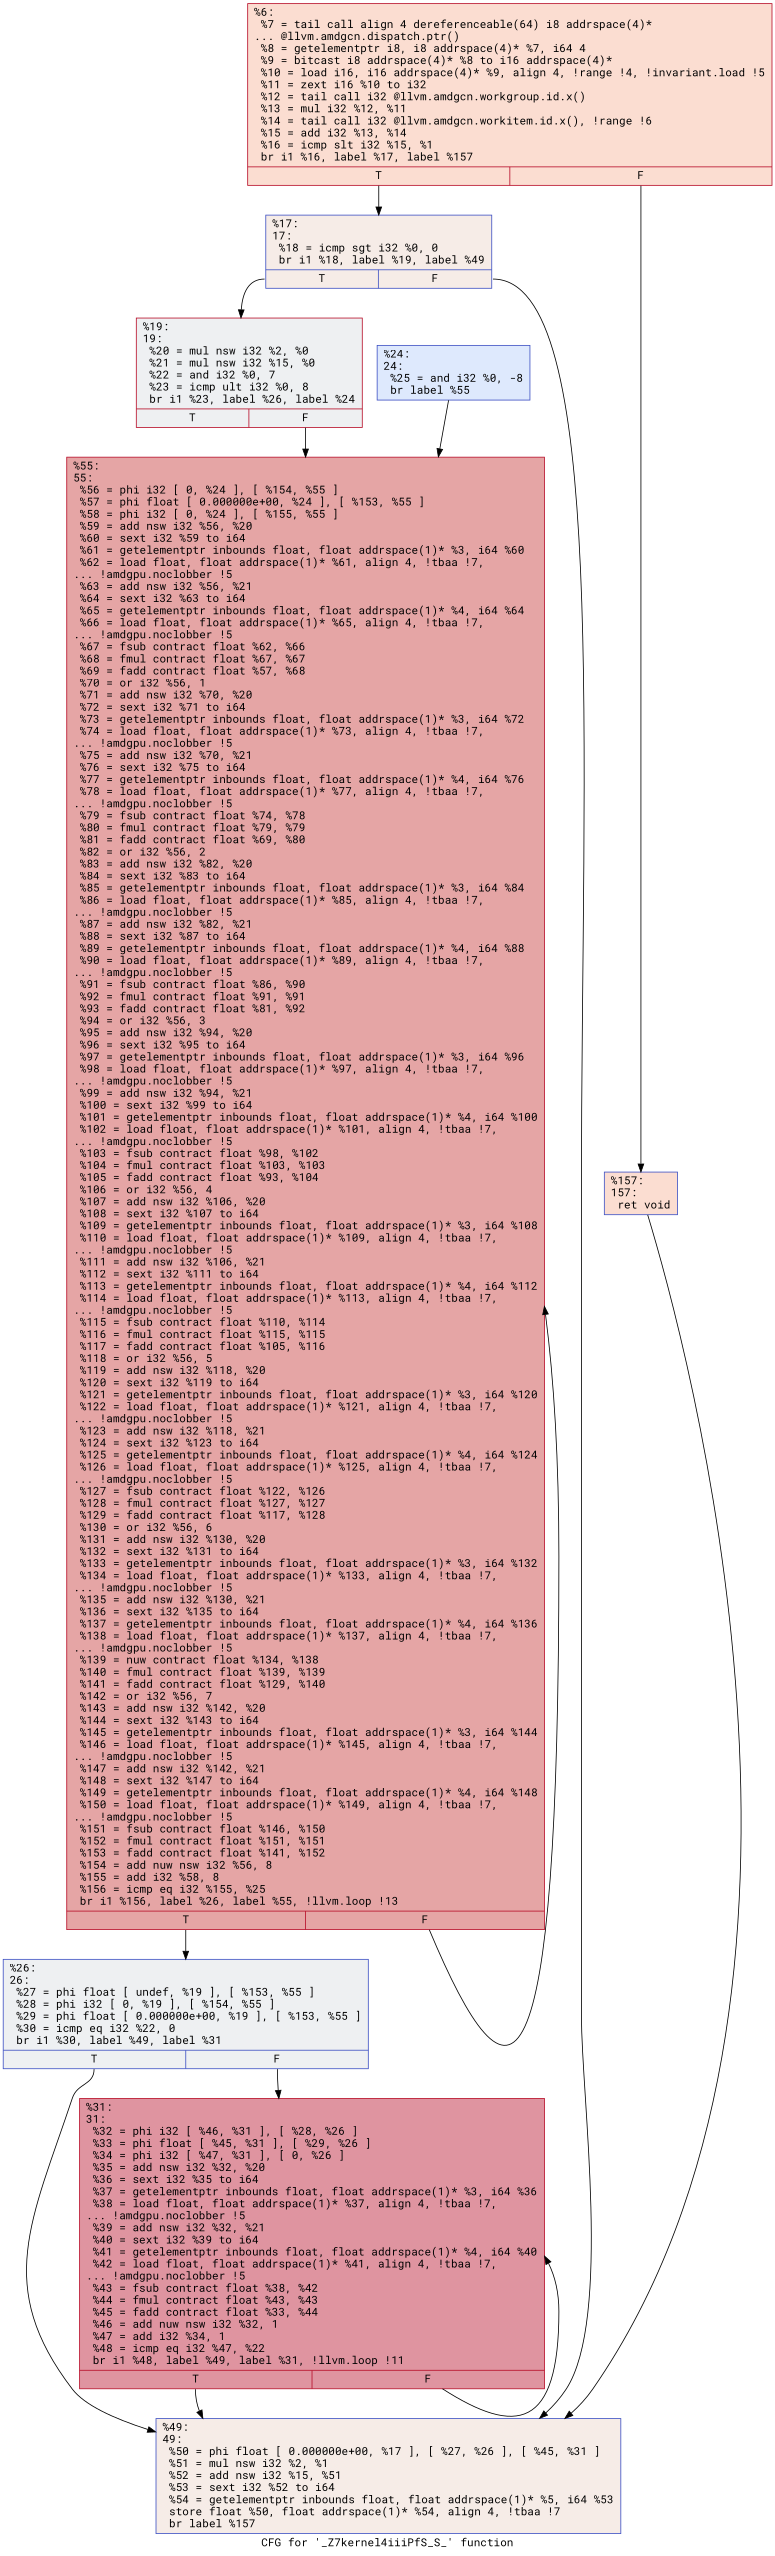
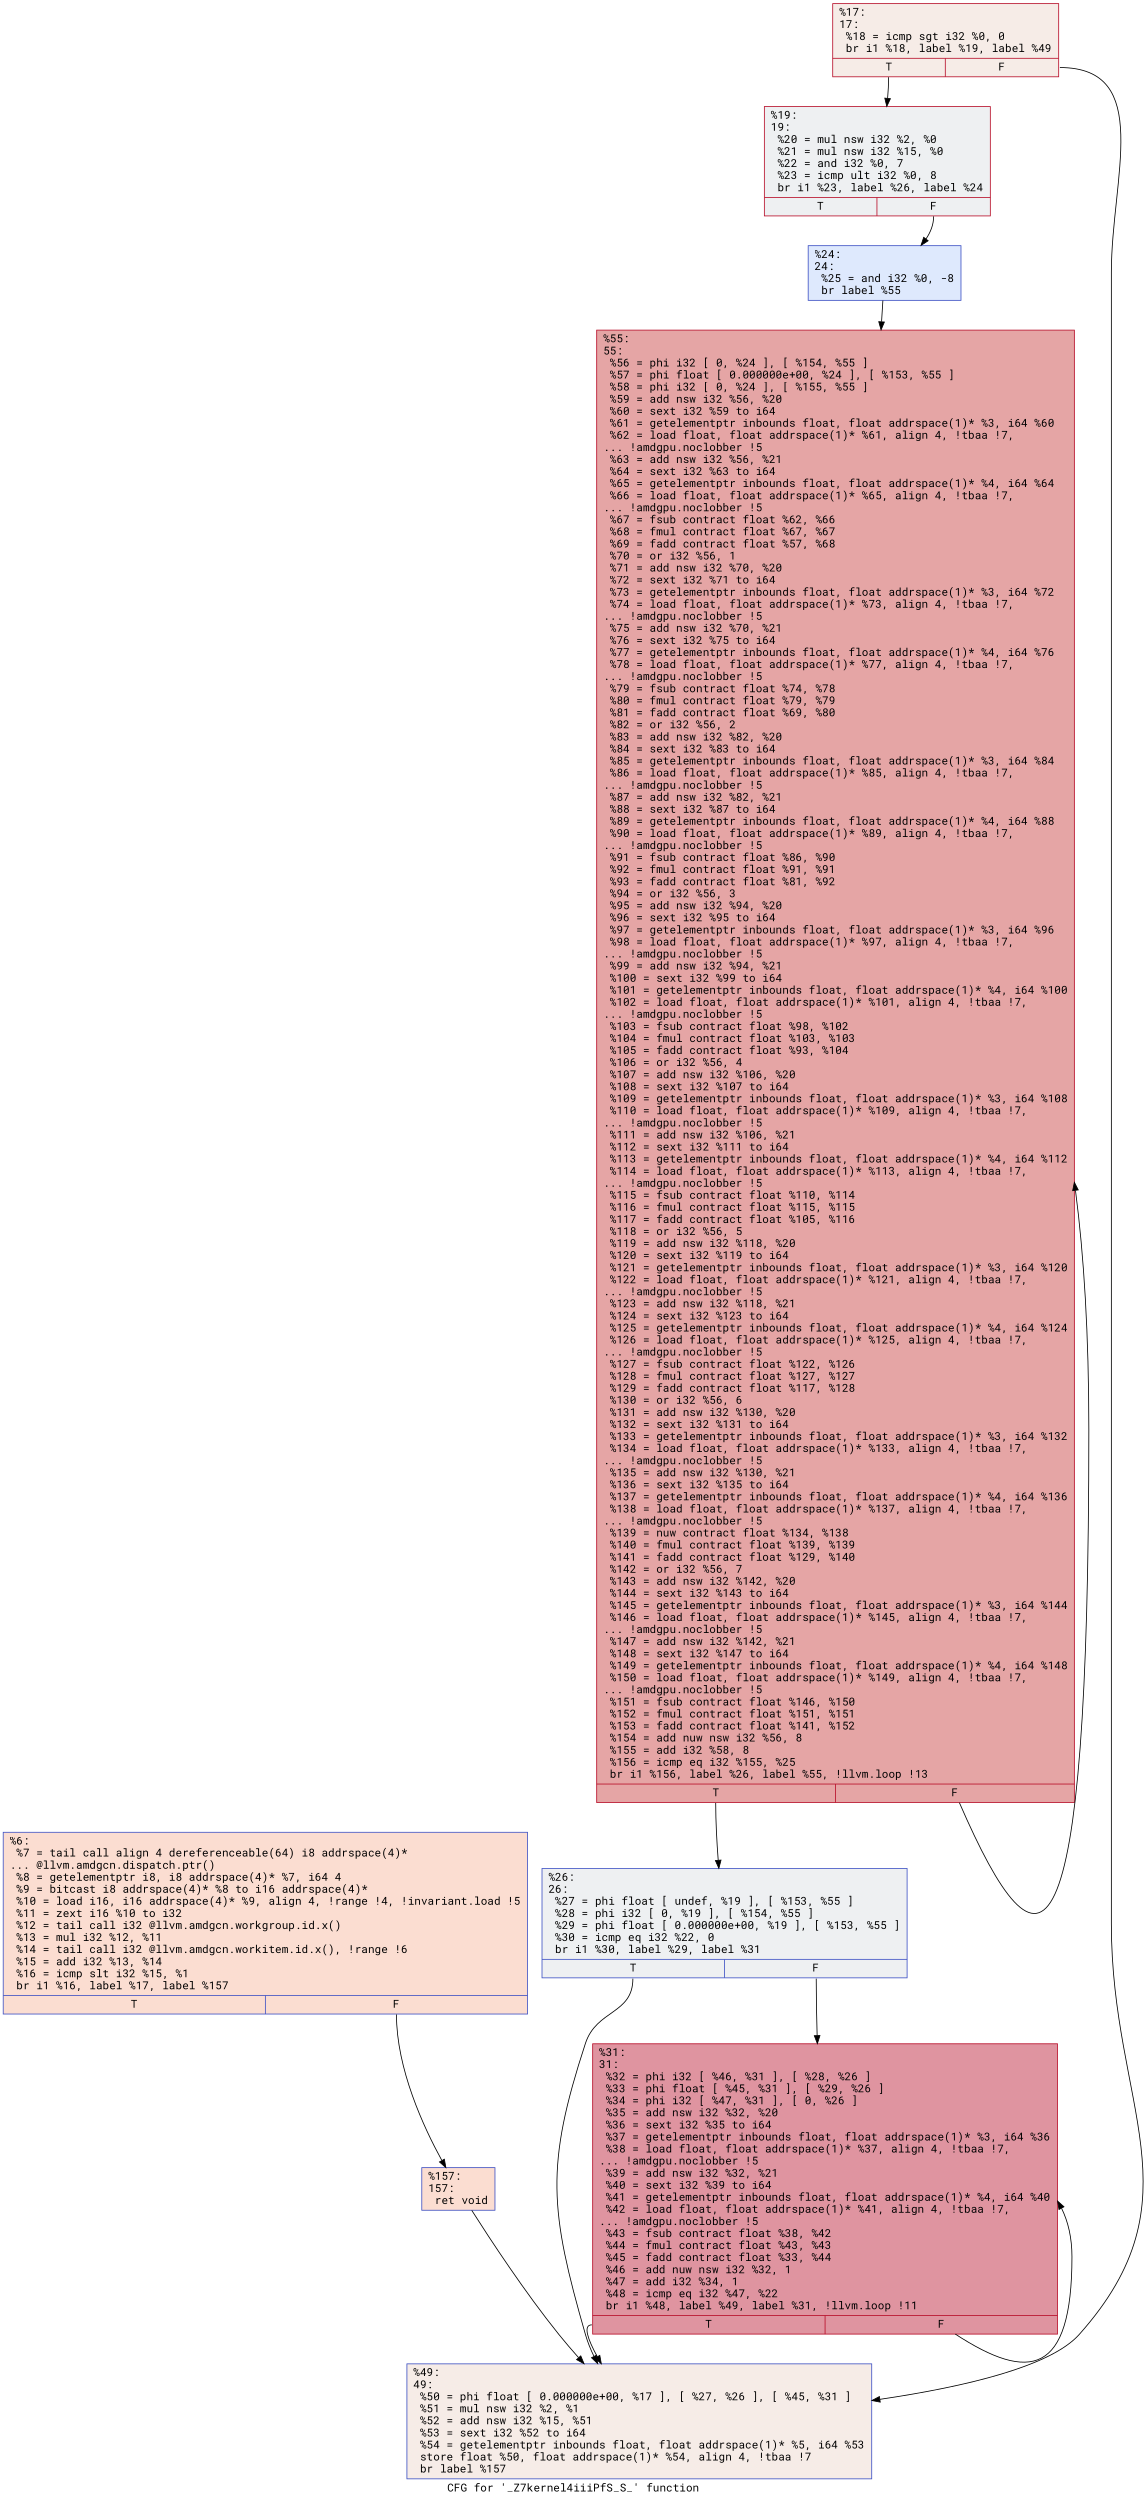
(510, 94) -> (265, 1923)
(379, 196) -> none
(379, 252) -> (946, 40)
(306, 438) -> (932, 228)
(116, 2041) -> (655, 1950)
